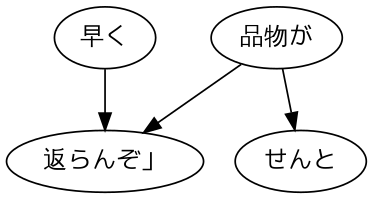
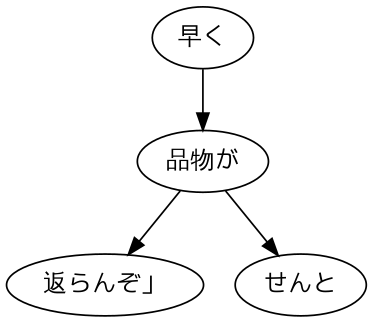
(105, 91) -> (203, 91)
